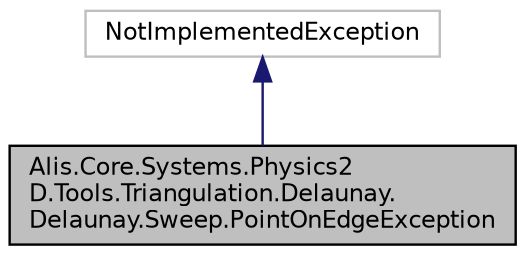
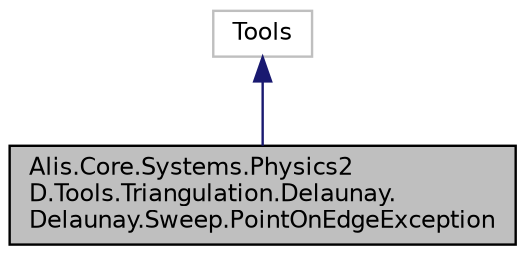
(263, 34) -> (263, 34)
